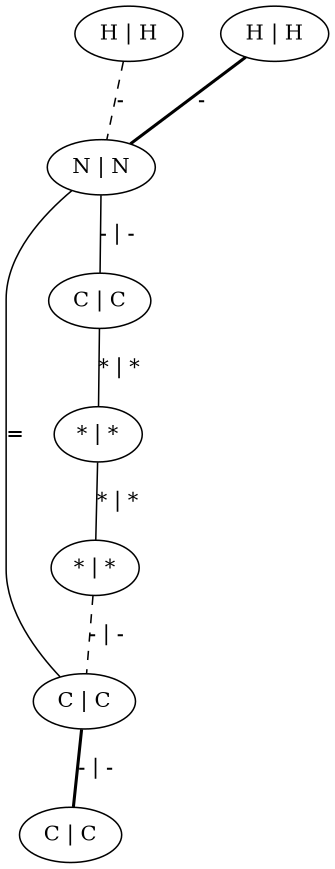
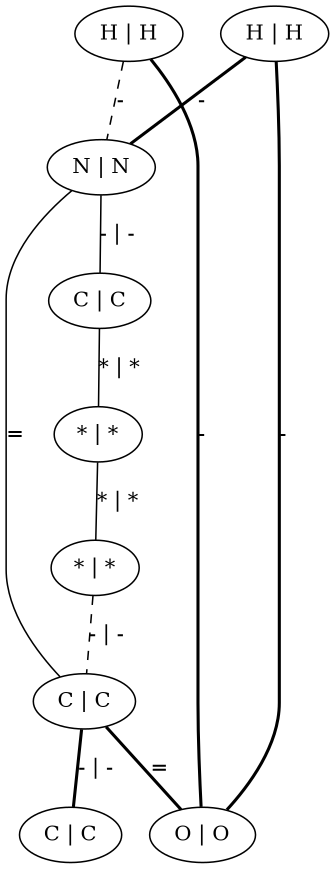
none -> (203, 835)
